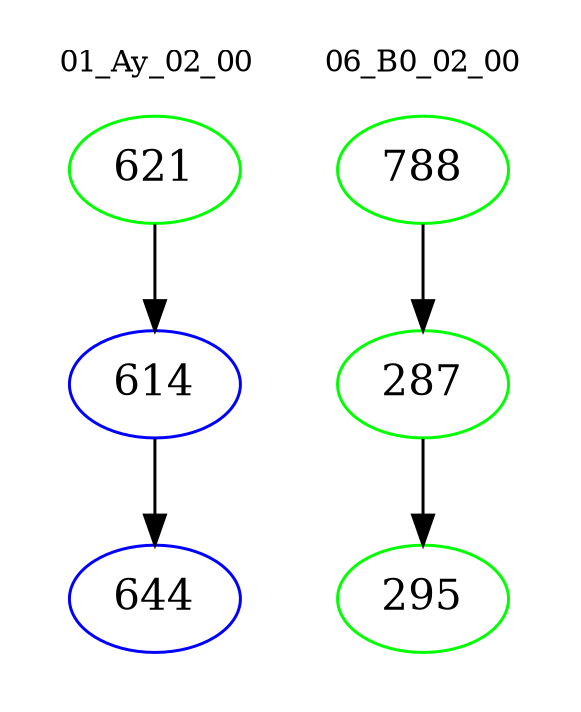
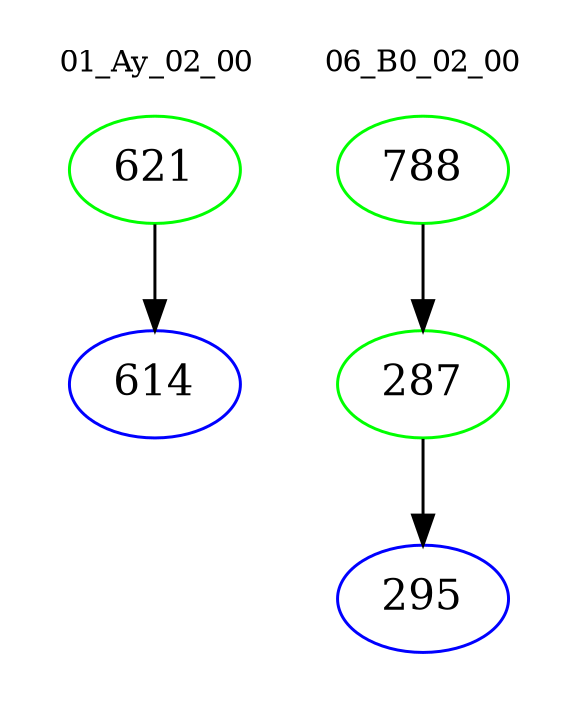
(155, 599) -> none
(423, 599) -> (423, 599)
